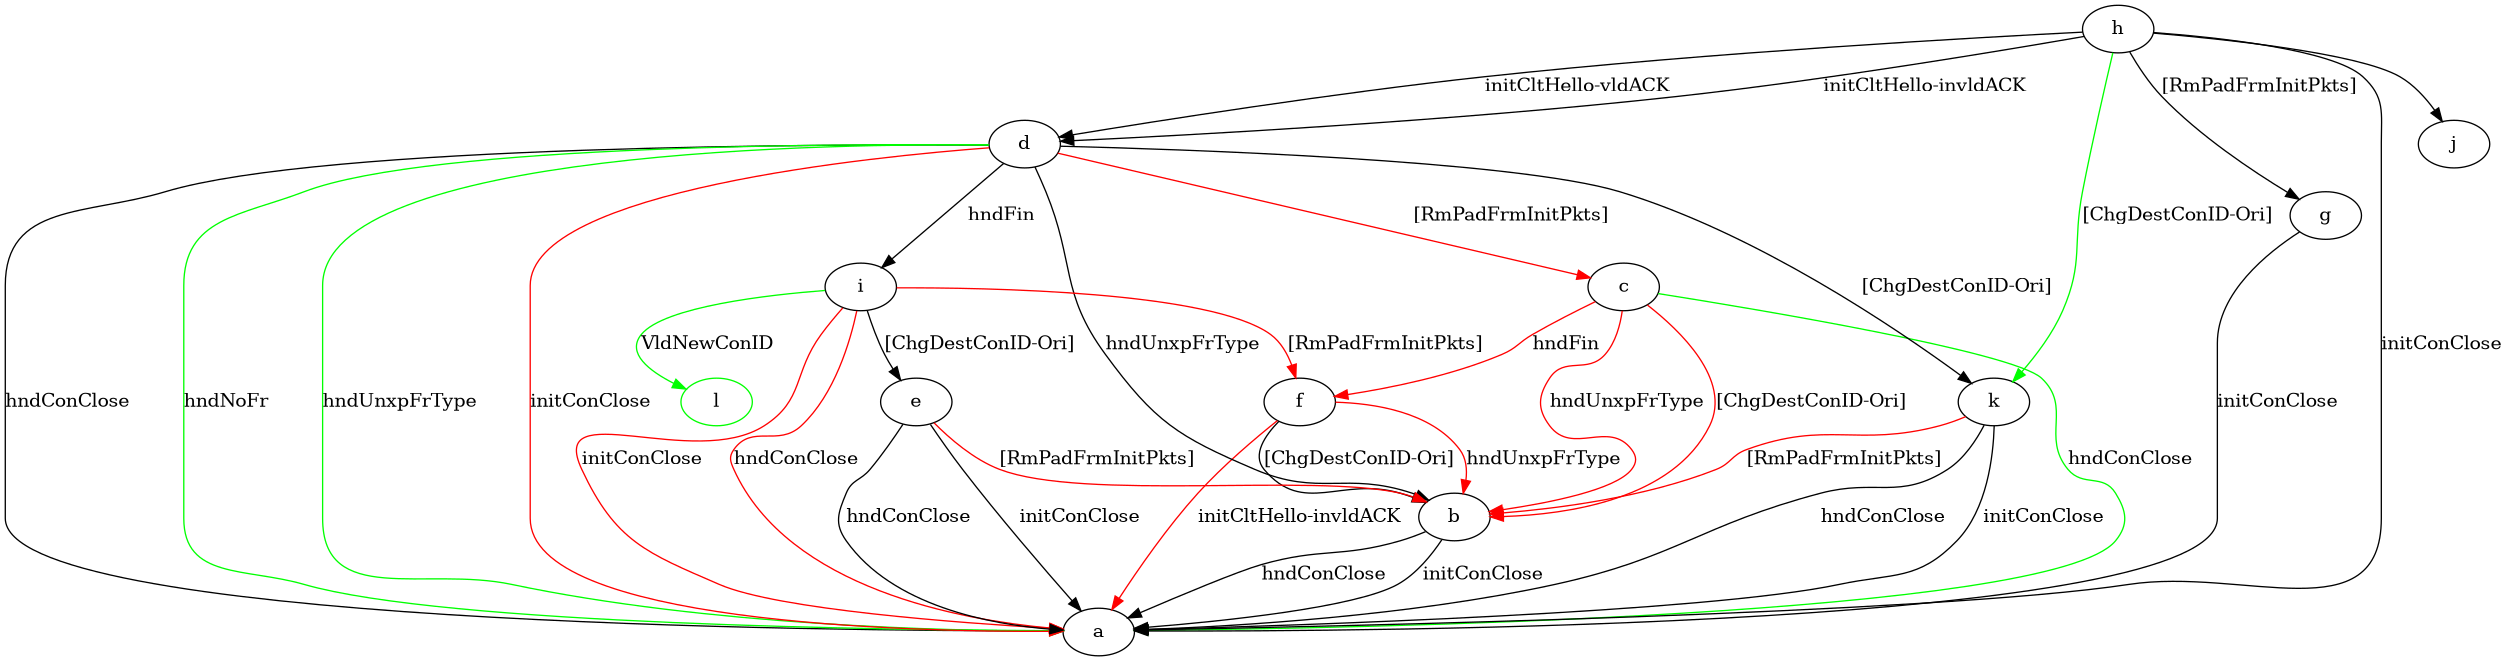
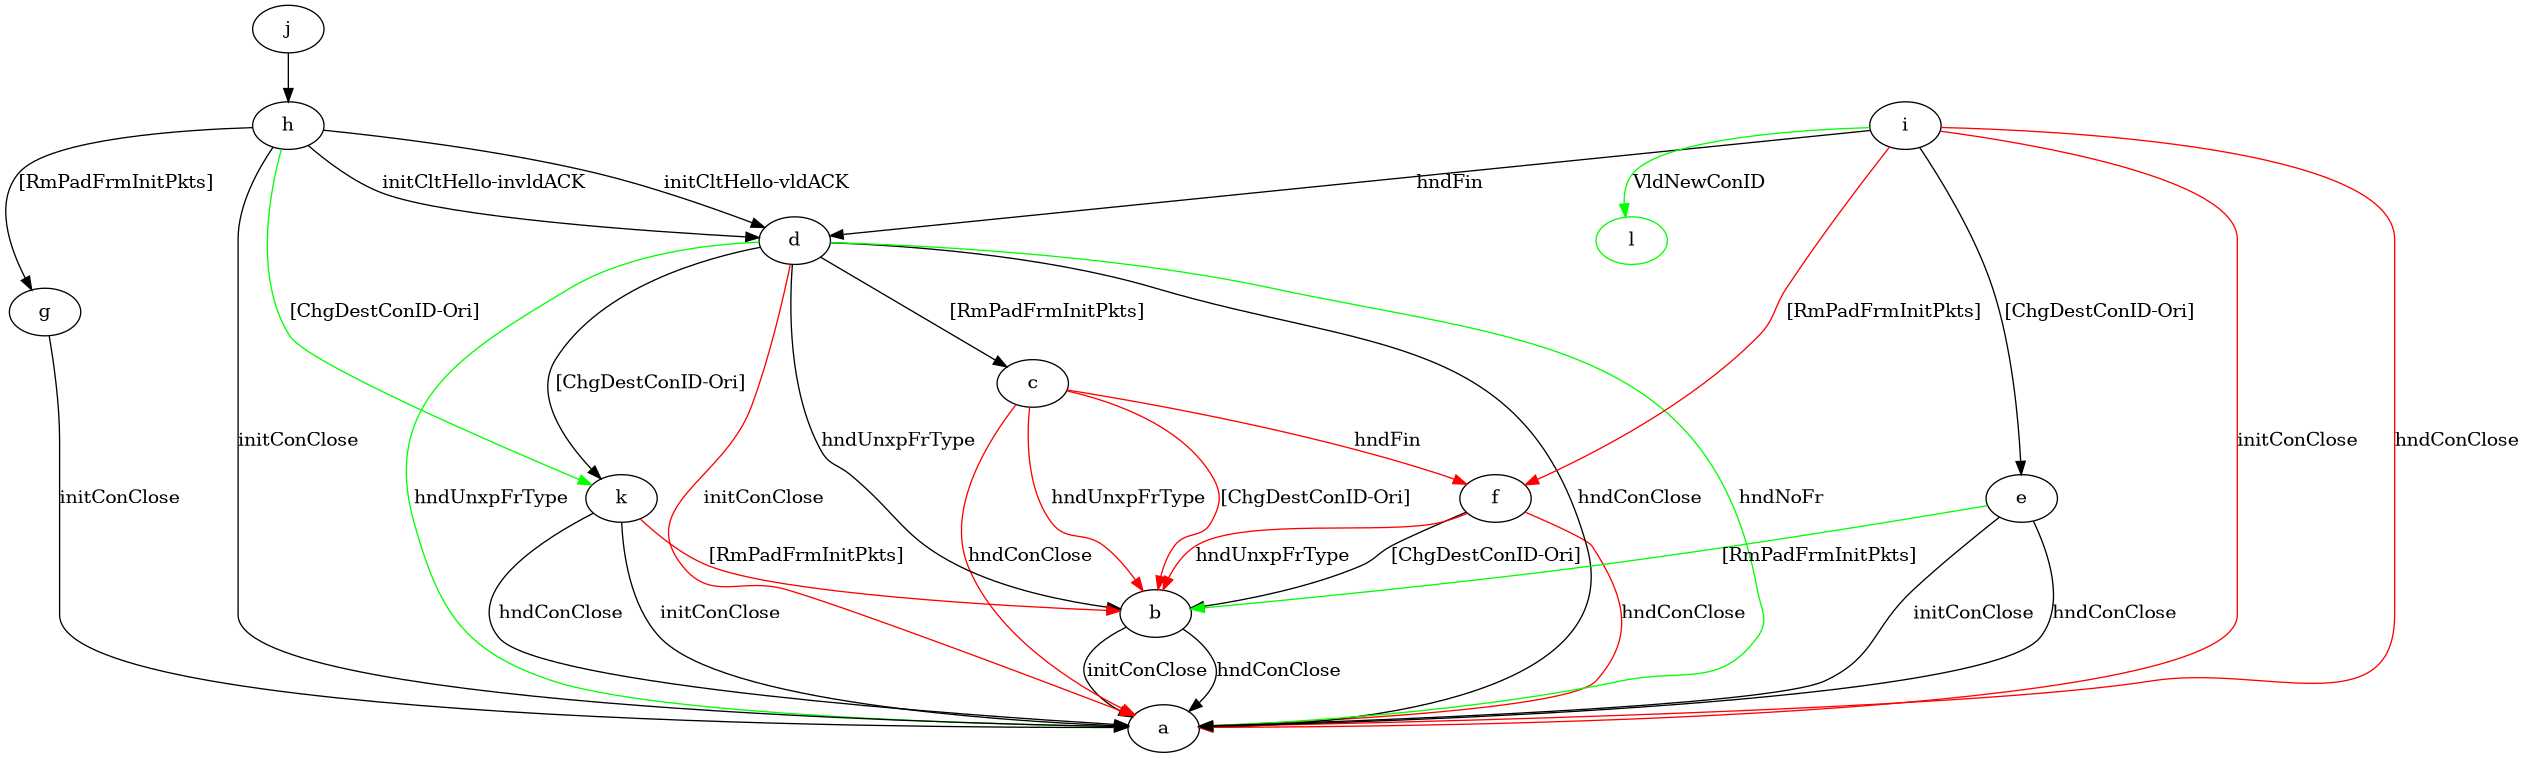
(2354, 61) -> (288, 71)
(948, 211) -> (1357, 182)
(1318, 214) -> (908, 309)
(1166, 486) -> (1617, 563)
(1302, 517) -> (1687, 614)
(1935, 590) -> (977, 583)
